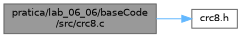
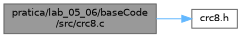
(80, 19) -> (80, 19)
